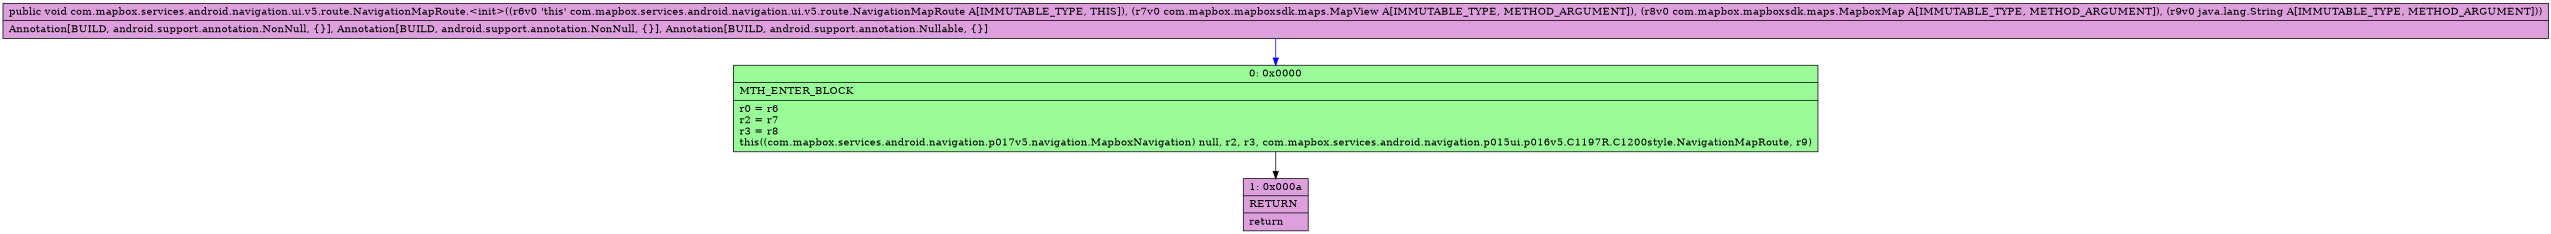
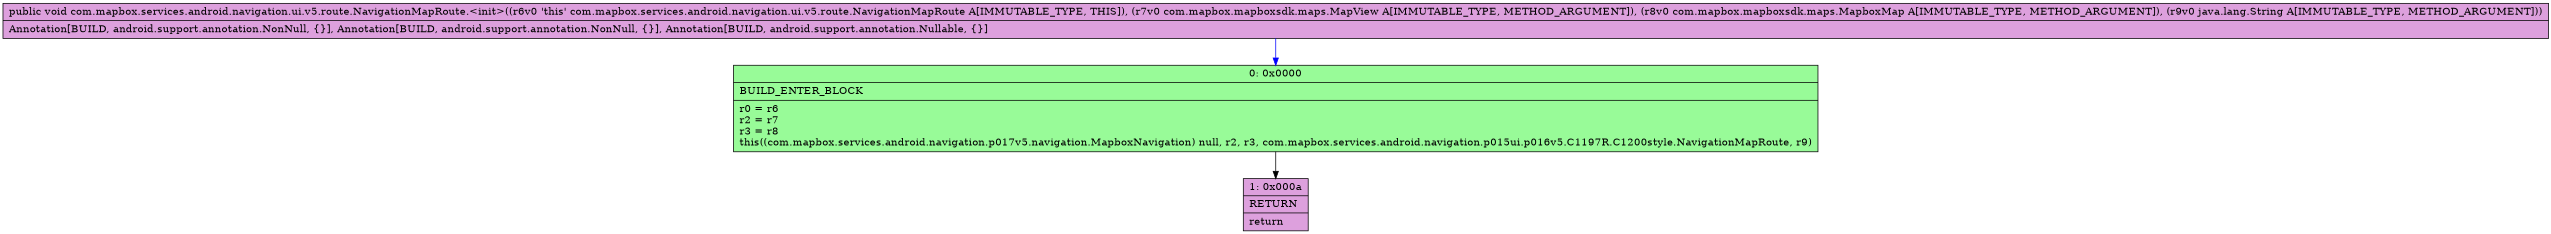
(797, 91) -> (801, 91)
